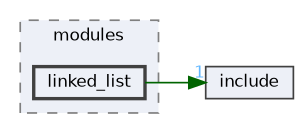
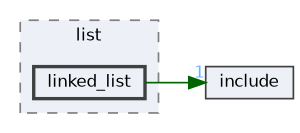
(89, 36) -> (89, 36)
